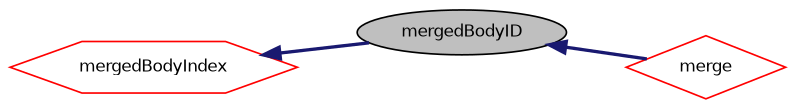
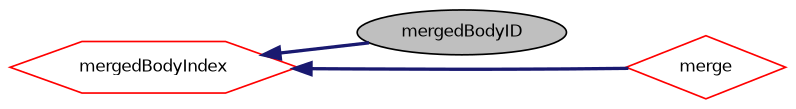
(606, 53) -> (470, 69)
